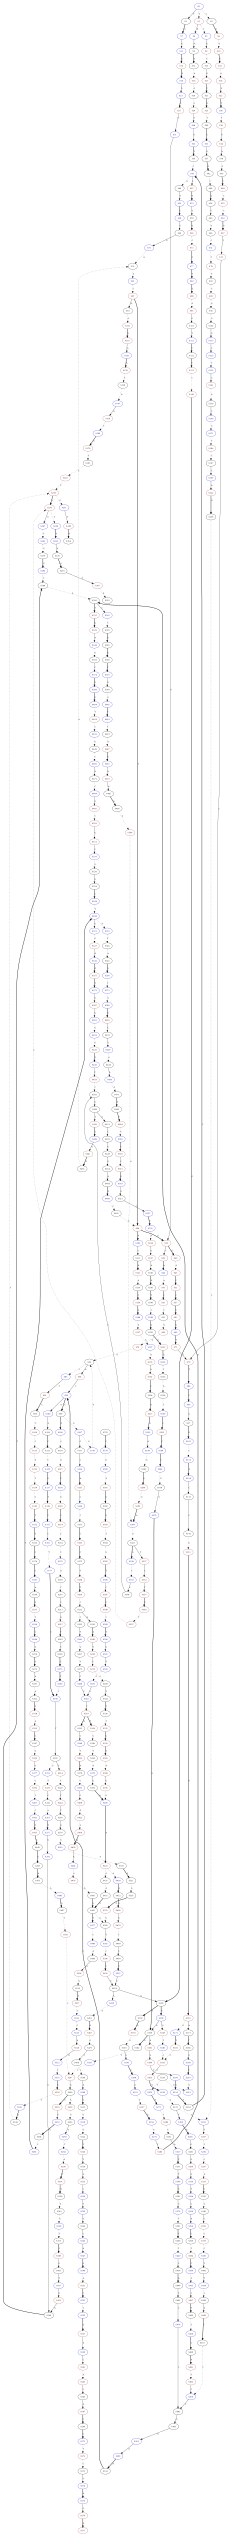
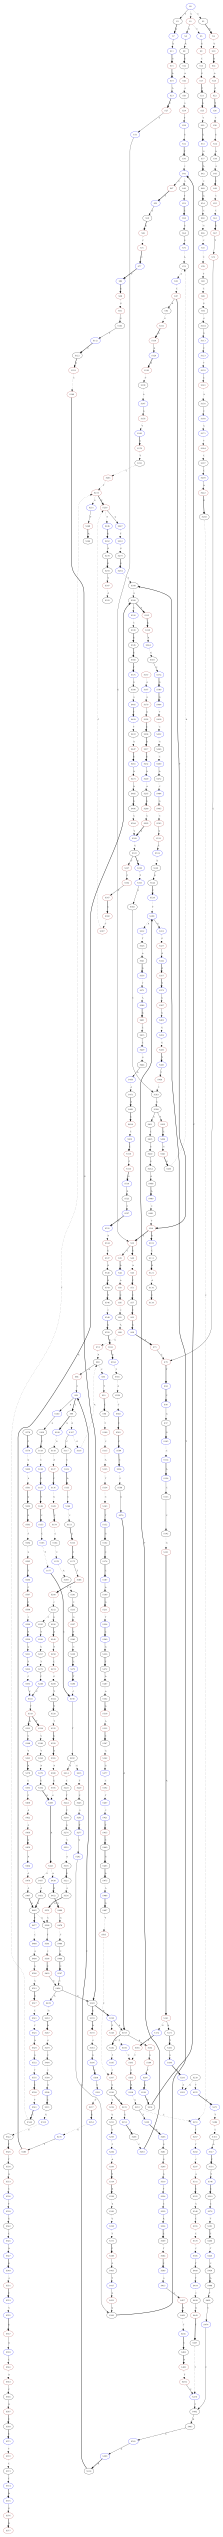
(138, 1317) -> none
